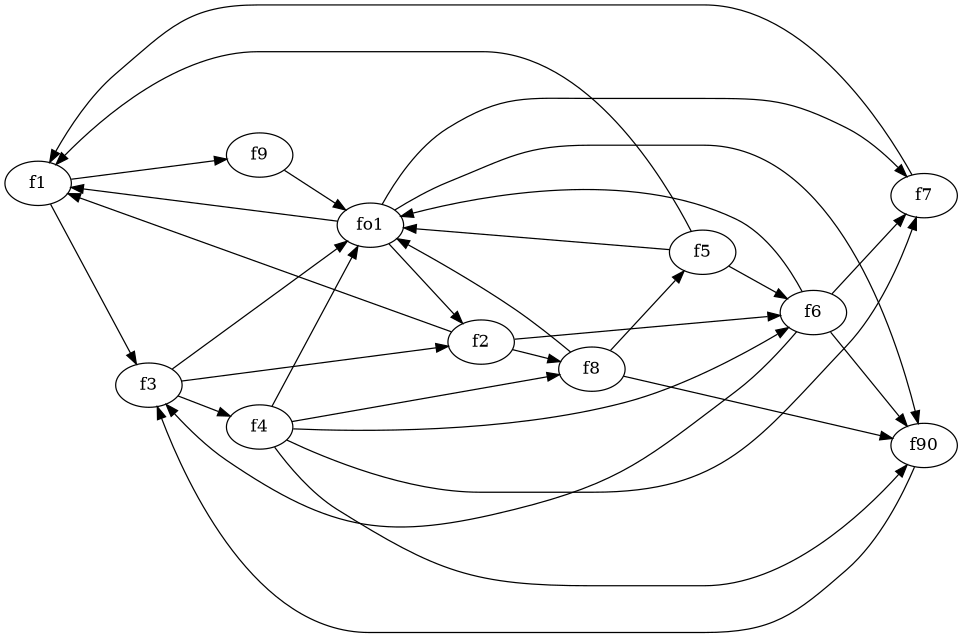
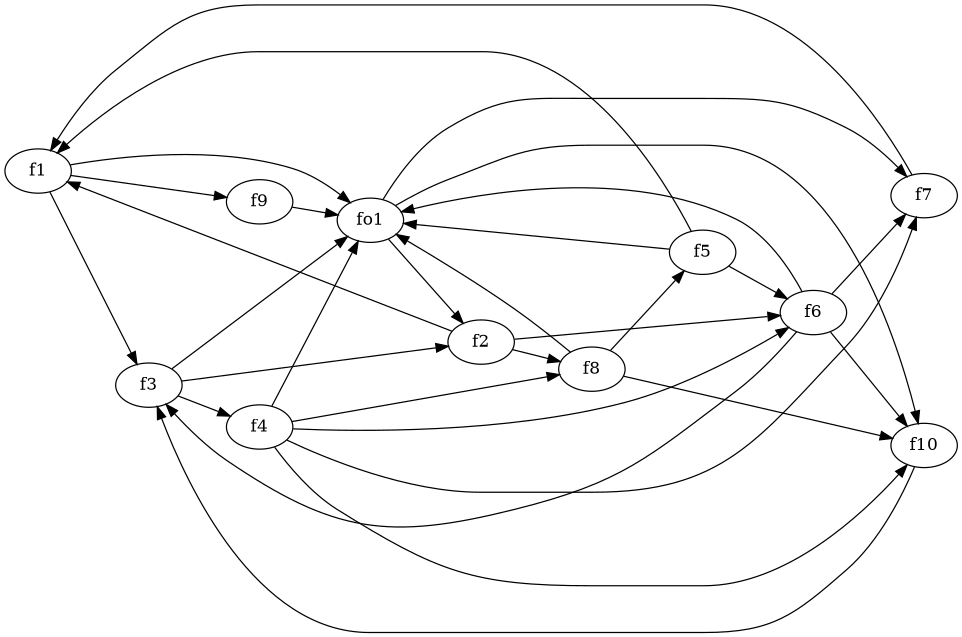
(210, 205) -> (209, 155)
(924, 445) -> (924, 445)
